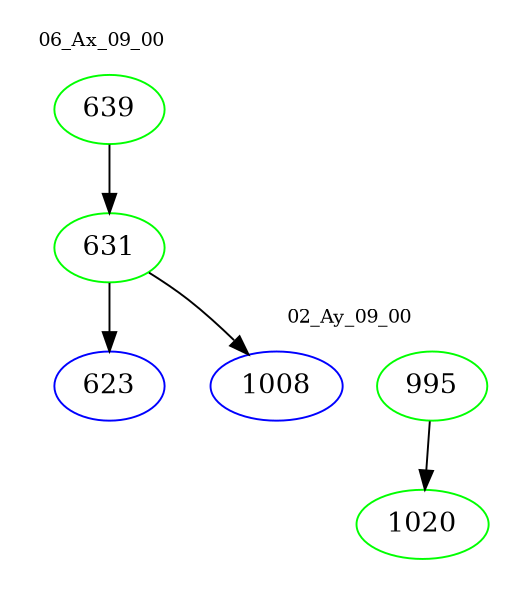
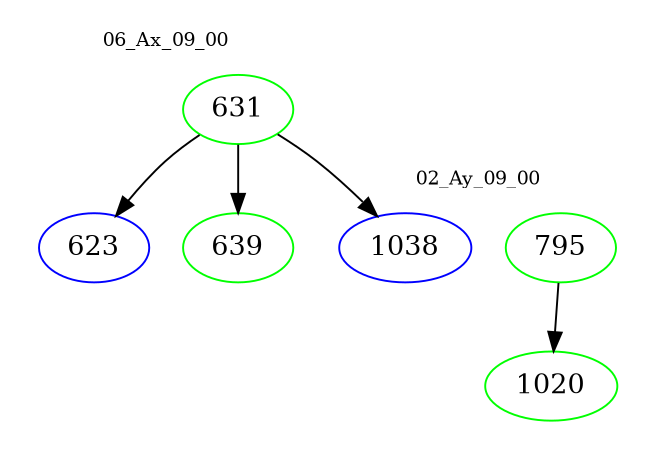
(109, 169) -> (238, 169)
(277, 386) -> (405, 248)
(432, 386) -> (561, 248)
